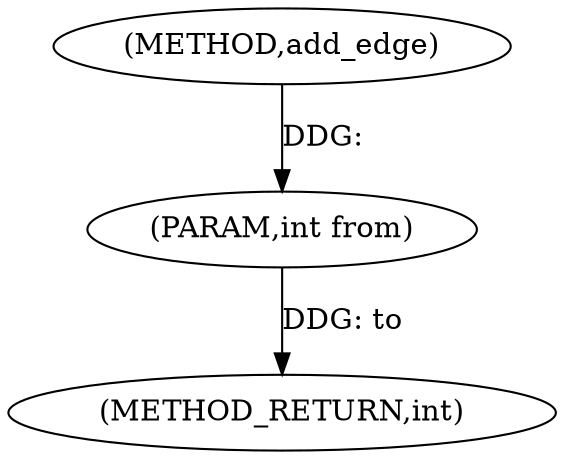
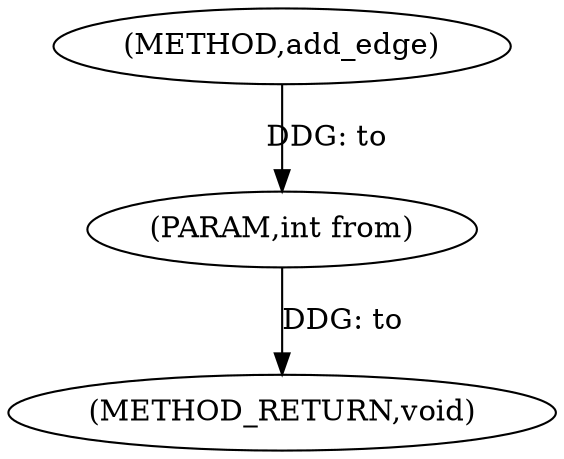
(327, 138) -> (327, 138)
(282, 413) -> (282, 413)
